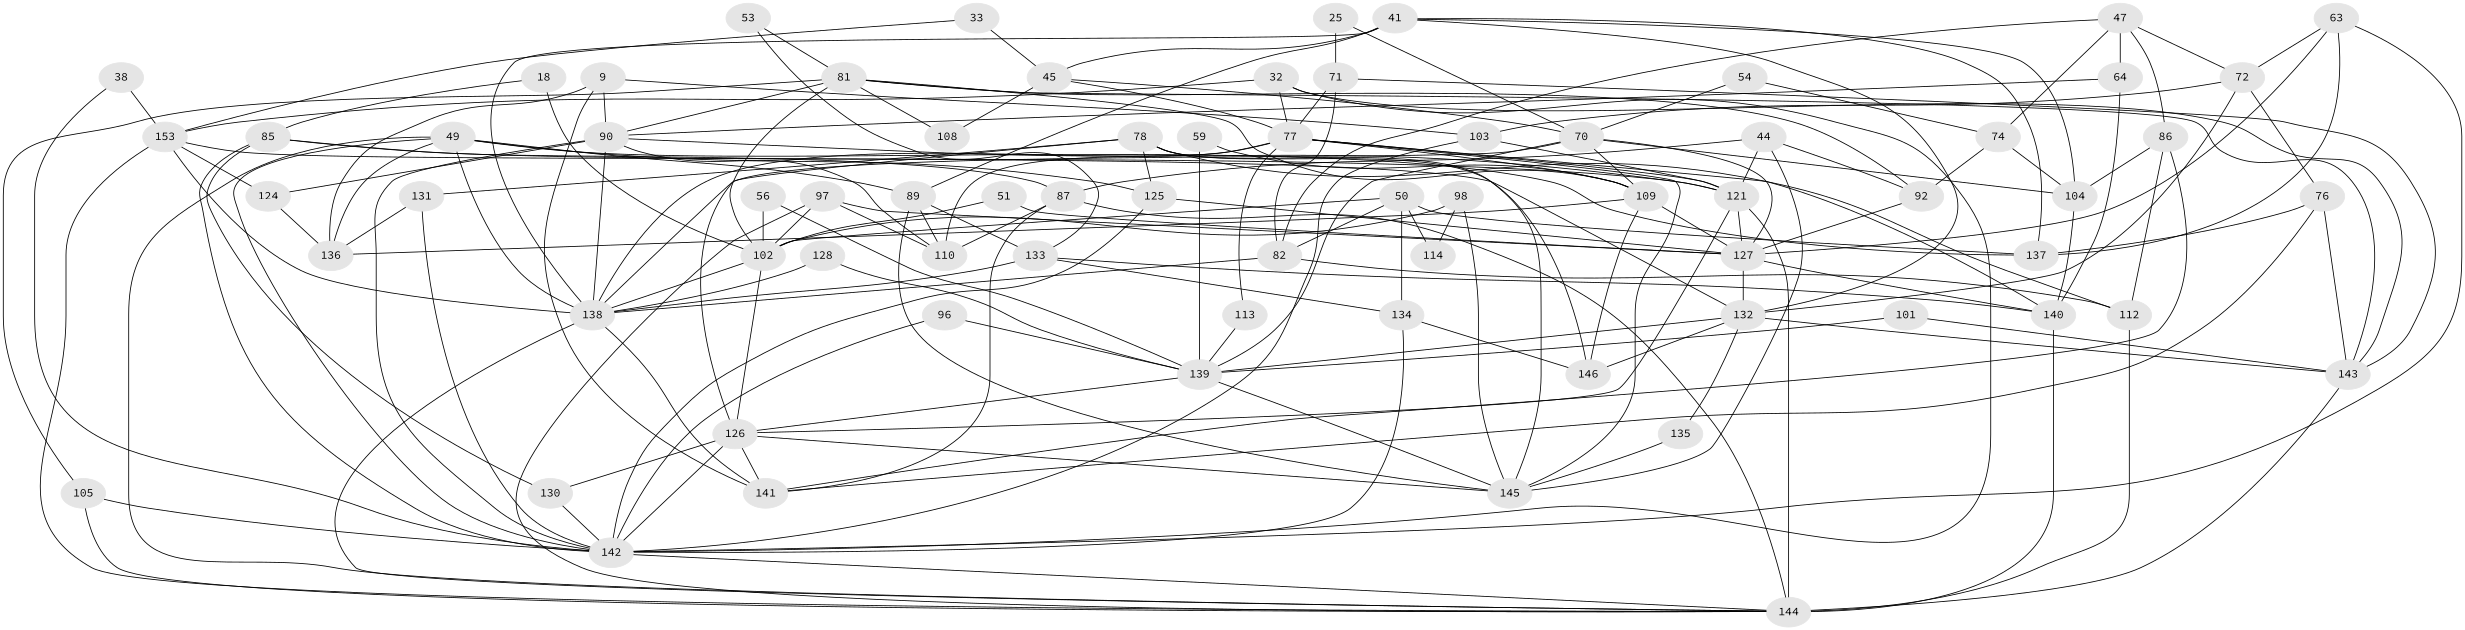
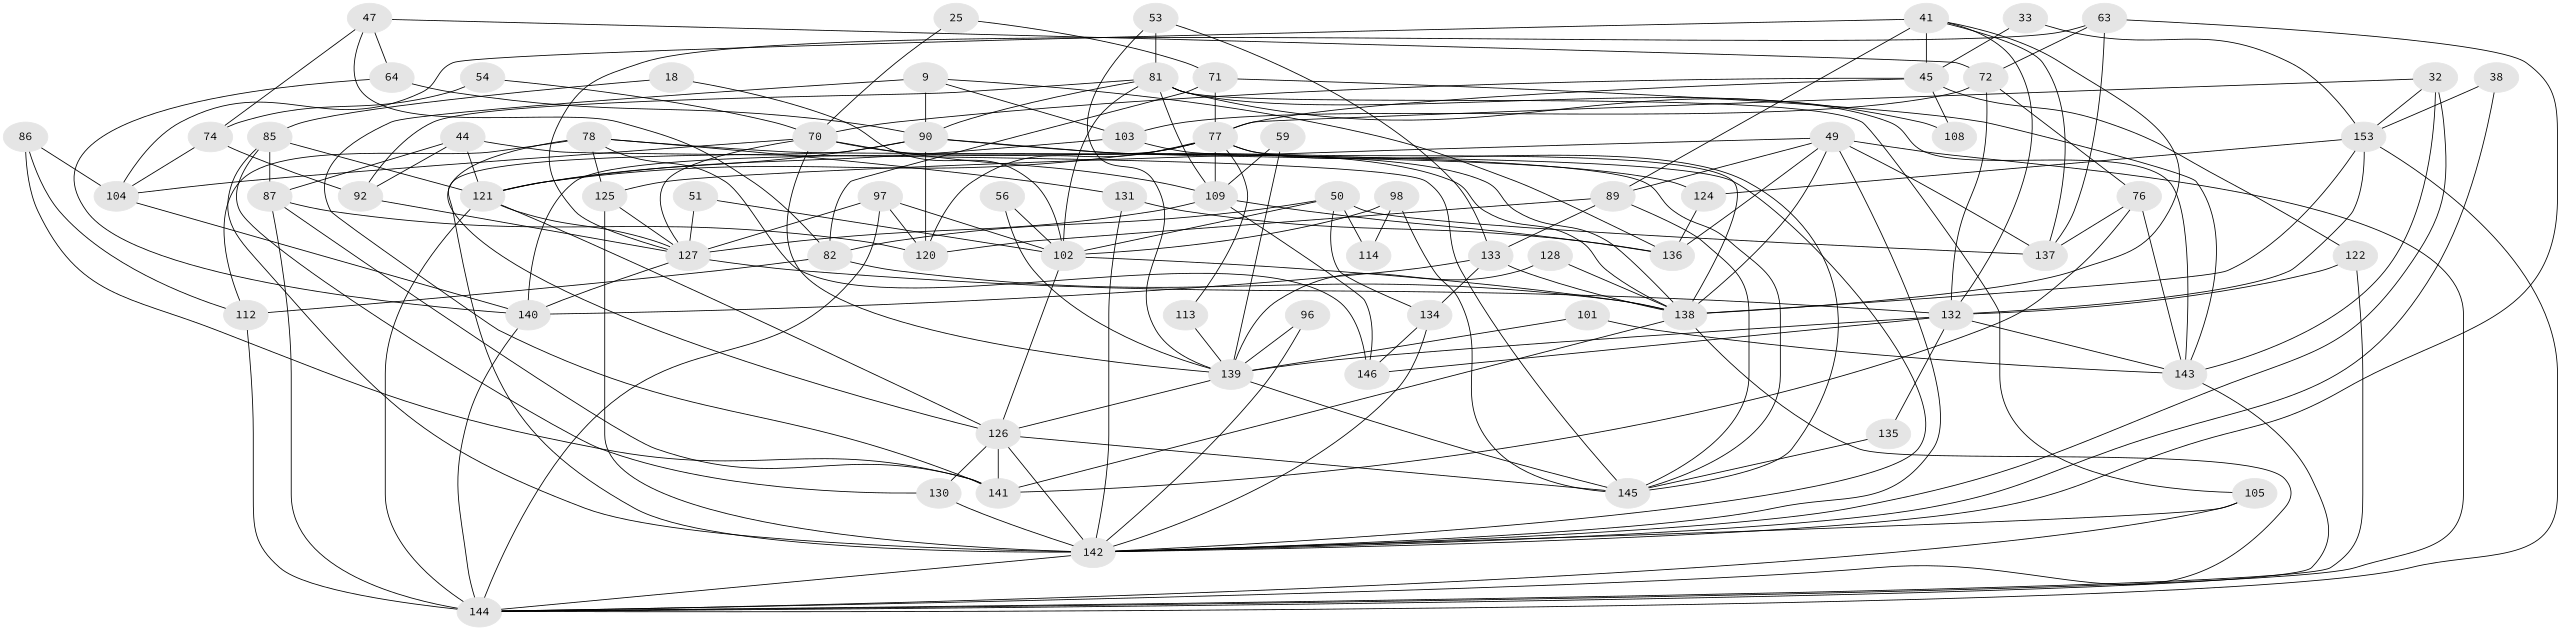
(2154, 74) -> none
none -> (1157, 187)
(945, 256) -> (926, 256)
none -> (2355, 256)
